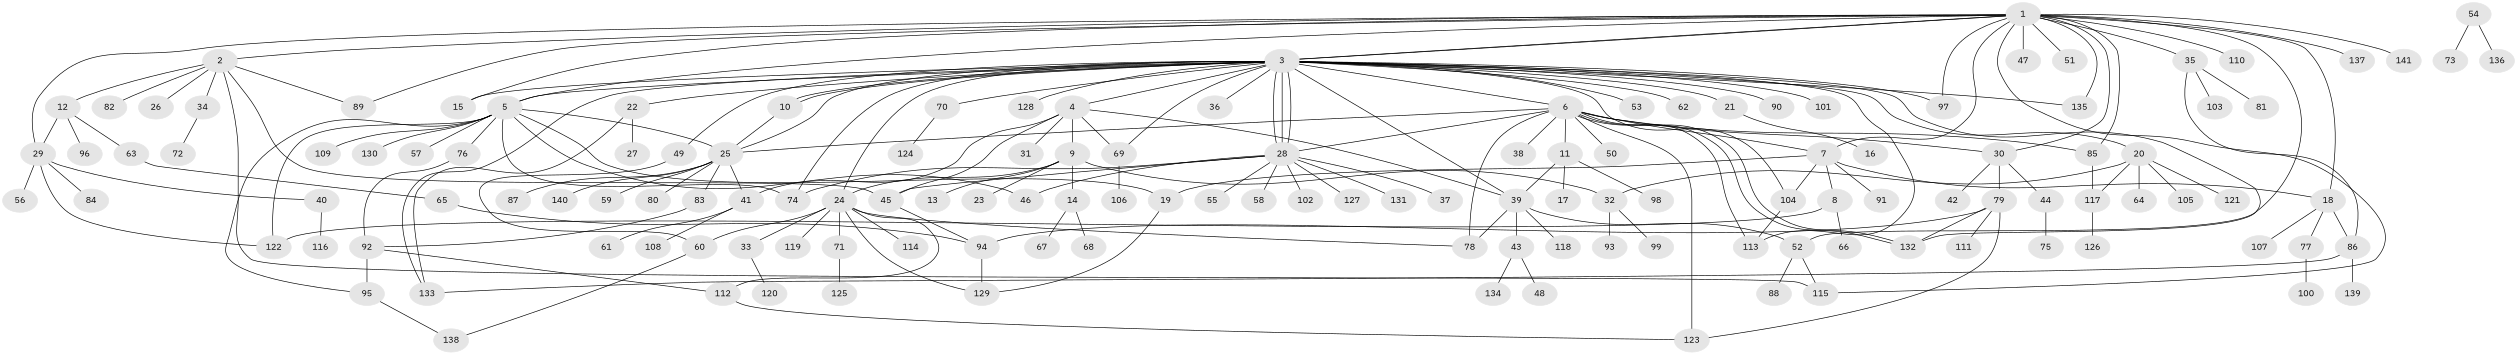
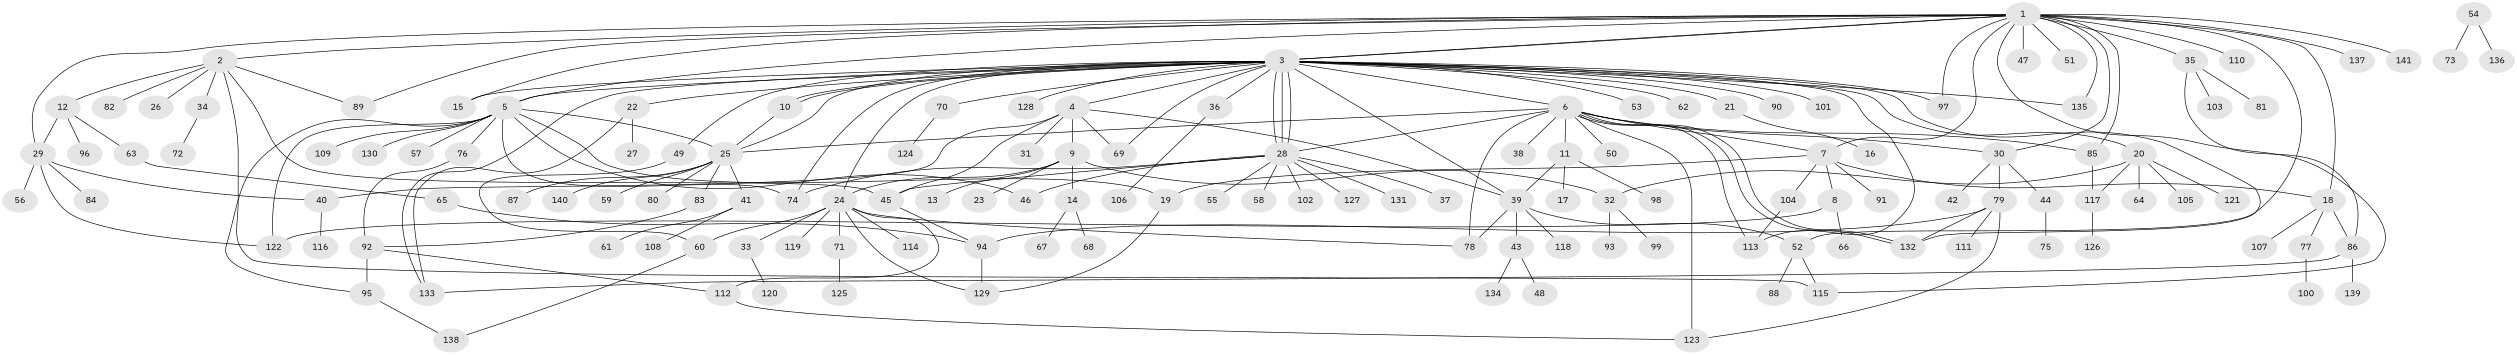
(1585, 94) -> none
(954, 164) -> (522, 187)
(1119, 177) -> (1167, 154)
